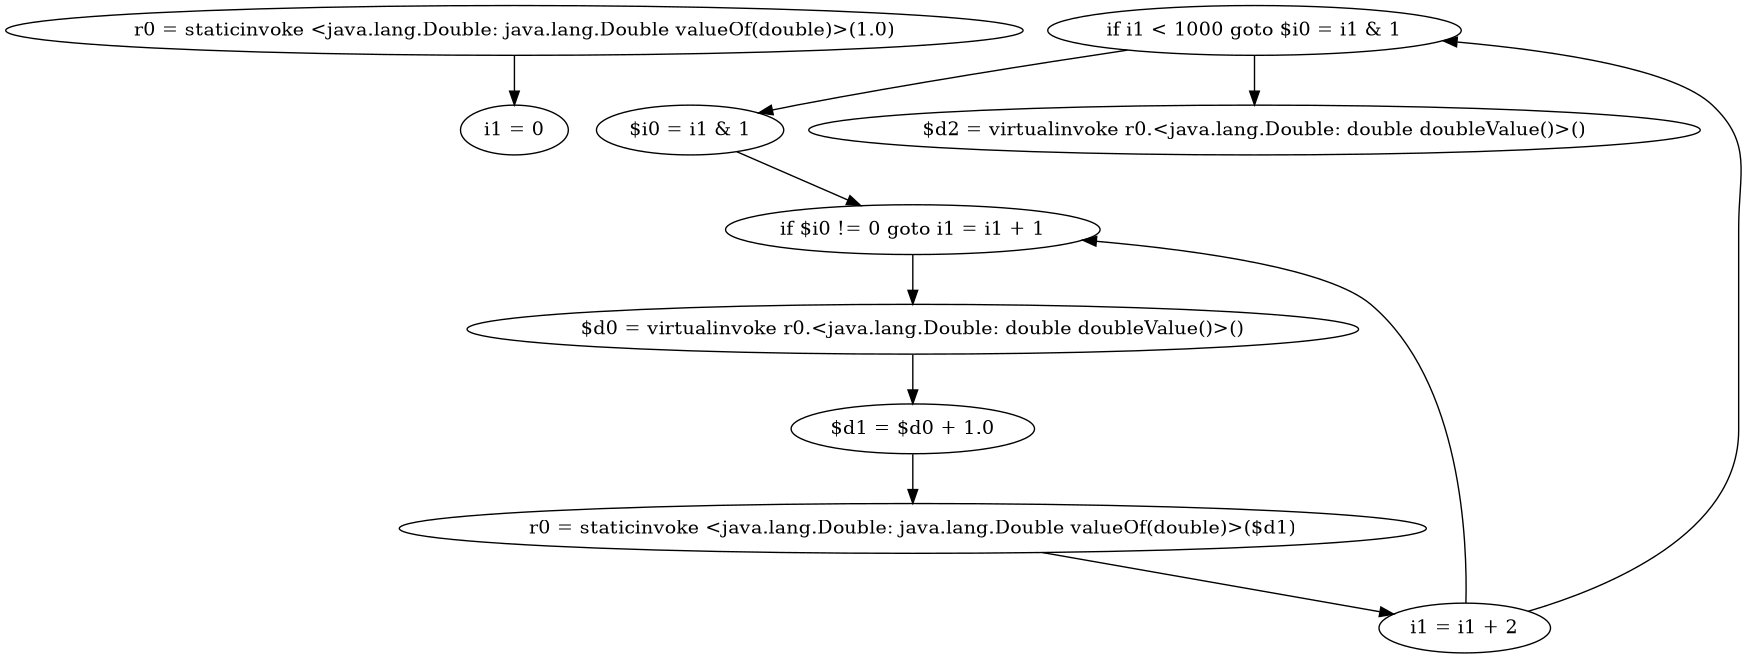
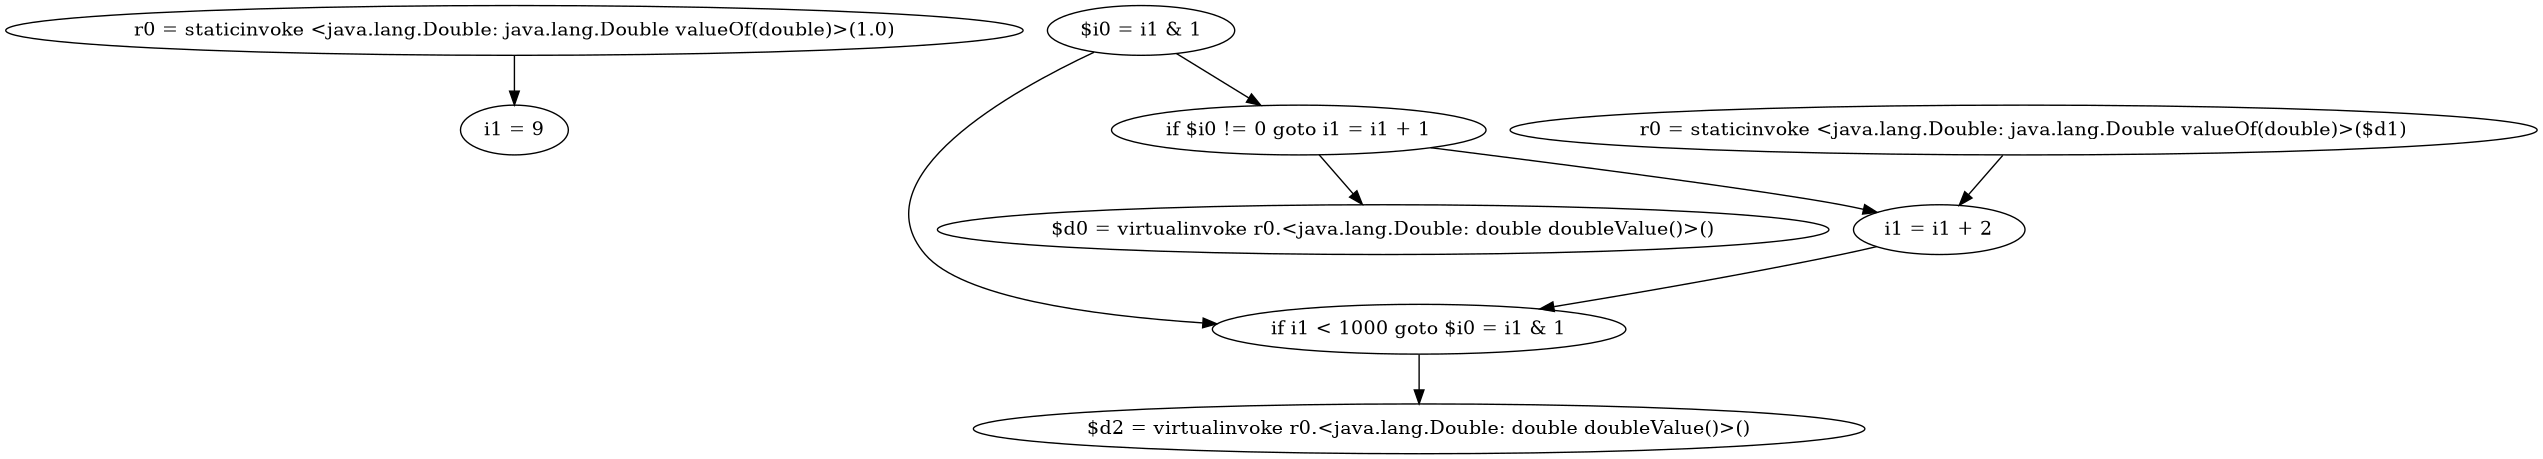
(950, 78) -> (923, 250)
(514, 130) -> (514, 130)
(1384, 319) -> (1648, 176)
(913, 429) -> none
